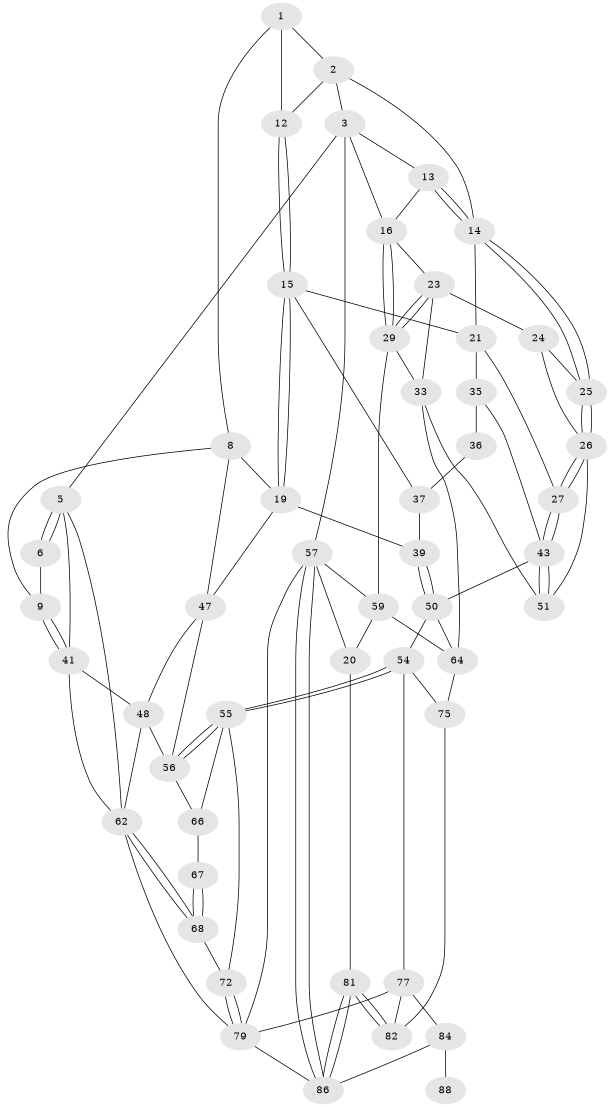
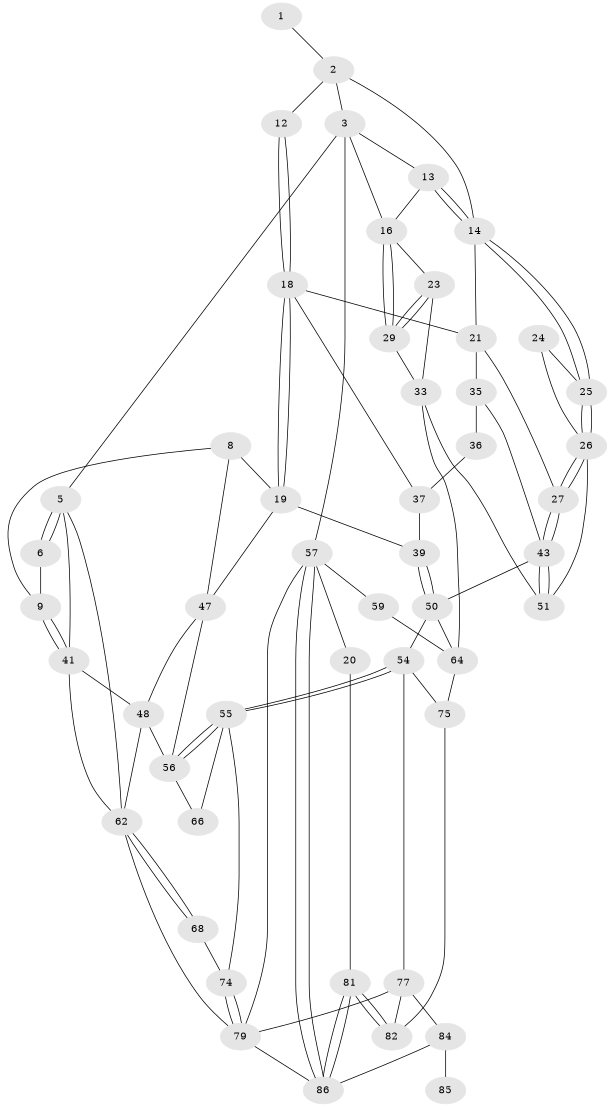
(282, 70) -> none
(218, 223) -> none
(288, 285) -> (288, 285)
(487, 312) -> none
(379, 473) -> none
(364, 634) -> none
(198, 876) -> none
(226, 983) -> (226, 983)
(446, 1090) -> (446, 1090)
